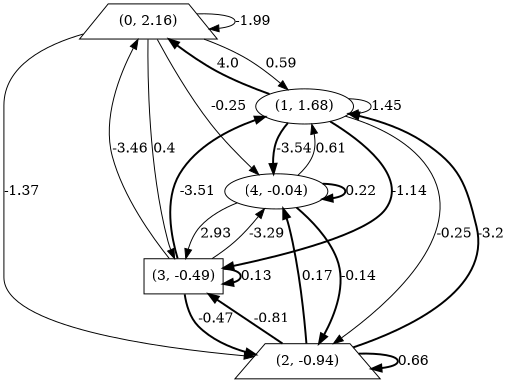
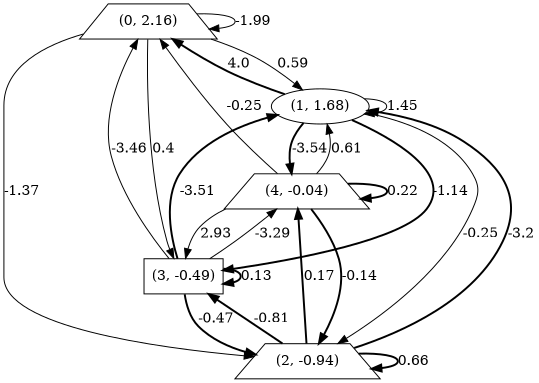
(199, 108) -> (218, 114)
(276, 191) -> (297, 191)
